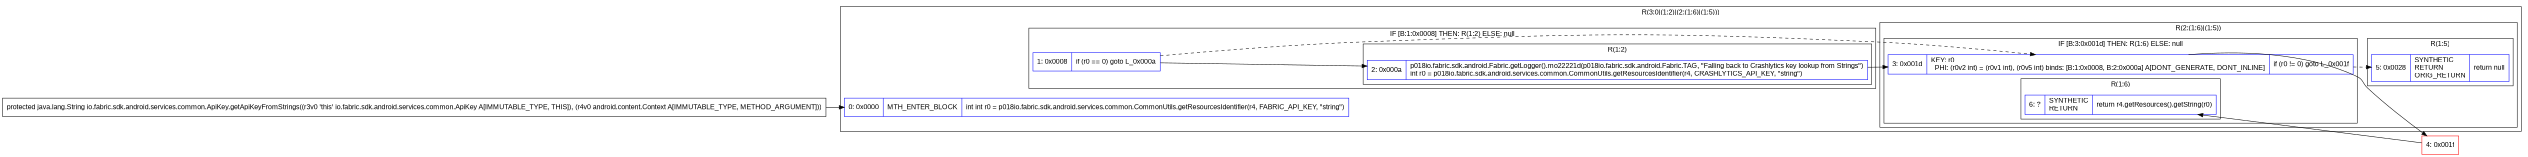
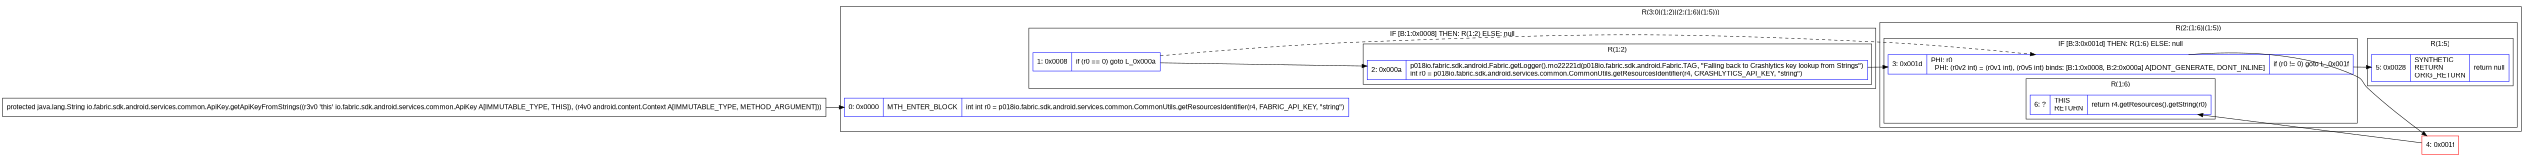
(1944, 60) -> (1943, 60)
(2360, 67) -> (2360, 67)
(2069, 101) -> (2062, 101)
